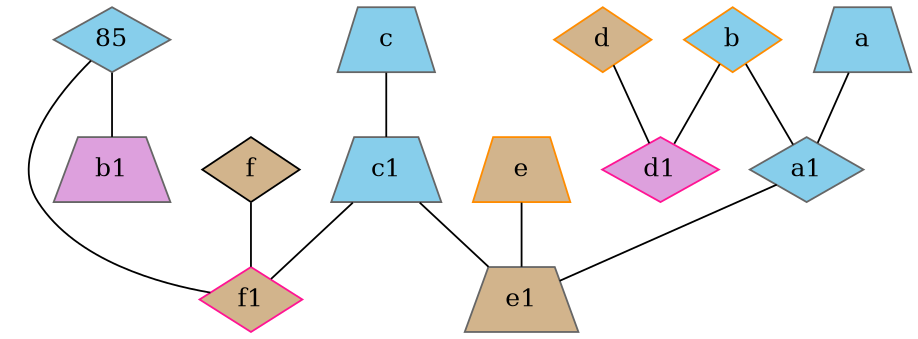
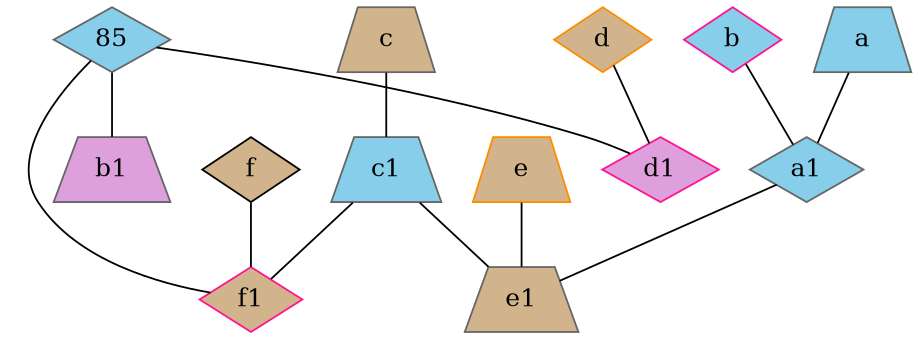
(386, 40) -> (386, 40)
(733, 40) -> (733, 40)
(697, 104) -> (408, 92)
